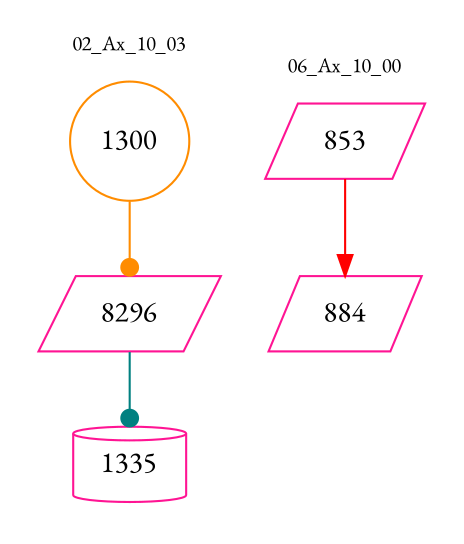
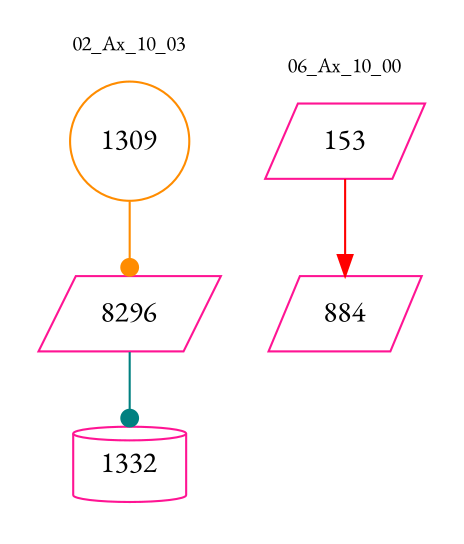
(130, 141) -> (130, 141)
(345, 141) -> (345, 141)
(130, 464) -> (130, 464)
